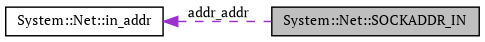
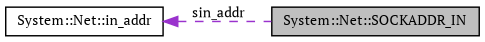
(217, 14) -> (217, 14)
